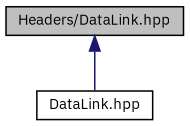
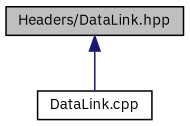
(95, 105) -> (95, 105)
